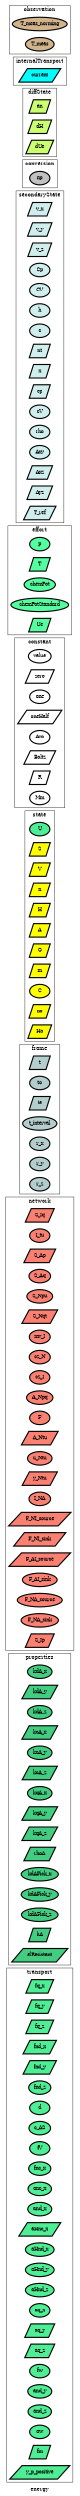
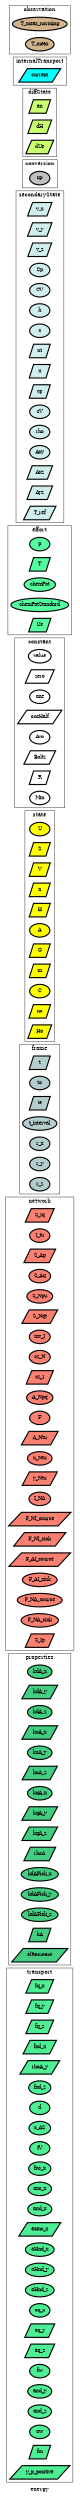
(40, 829) -> (40, 829)
(40, 930) -> (40, 930)
(40, 1377) -> (40, 1377)
(40, 2067) -> (40, 2067)
